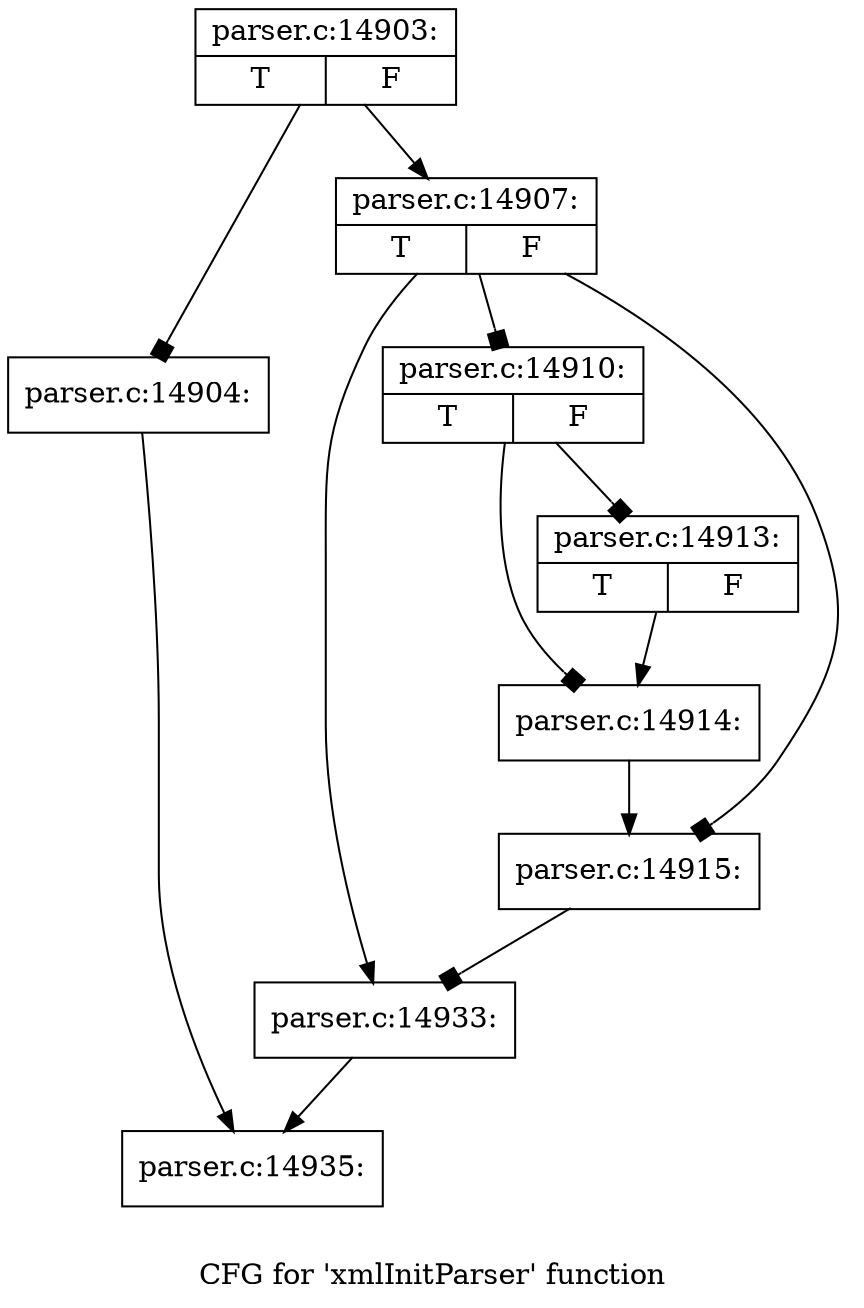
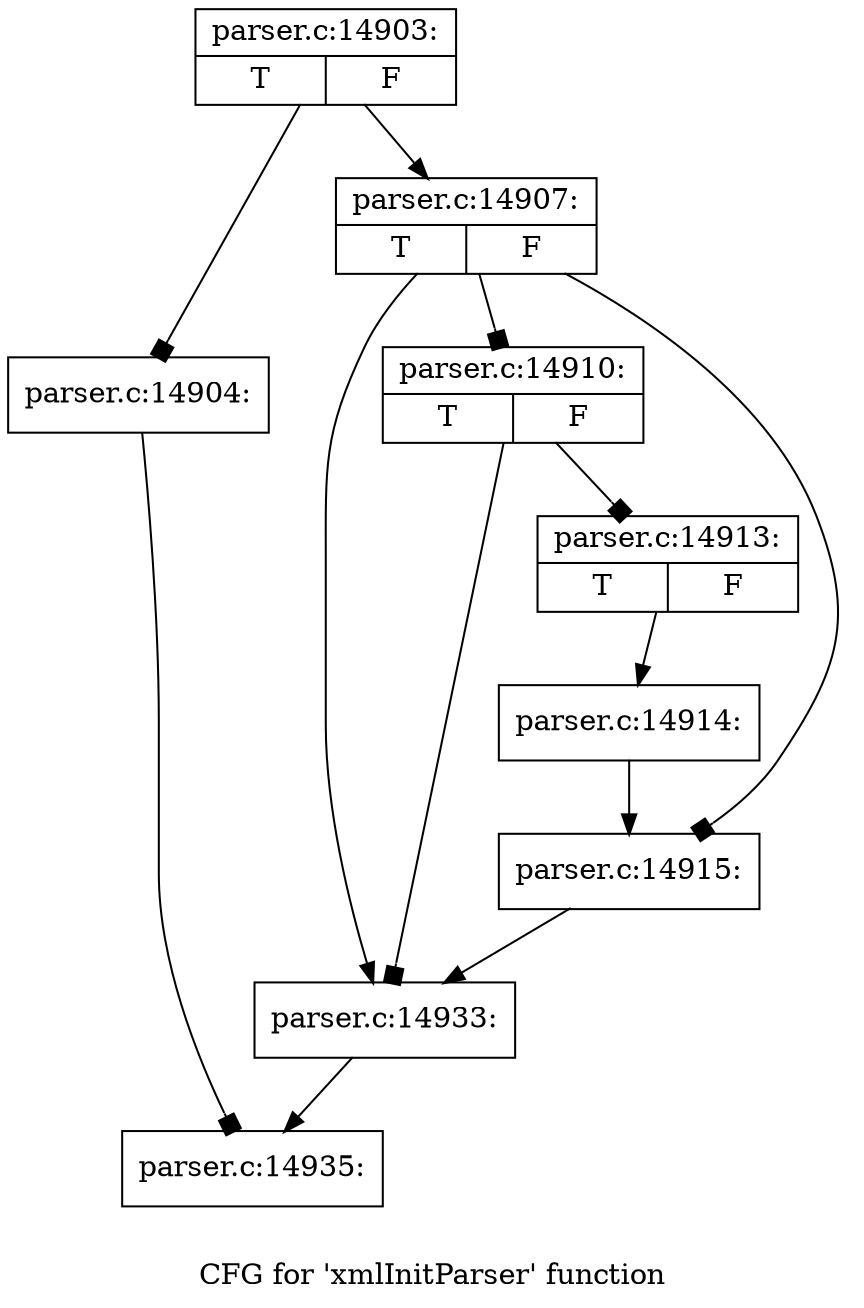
(506, 565) -> (450, 703)
(159, 778) -> (159, 778)
(516, 940) -> (516, 940)
